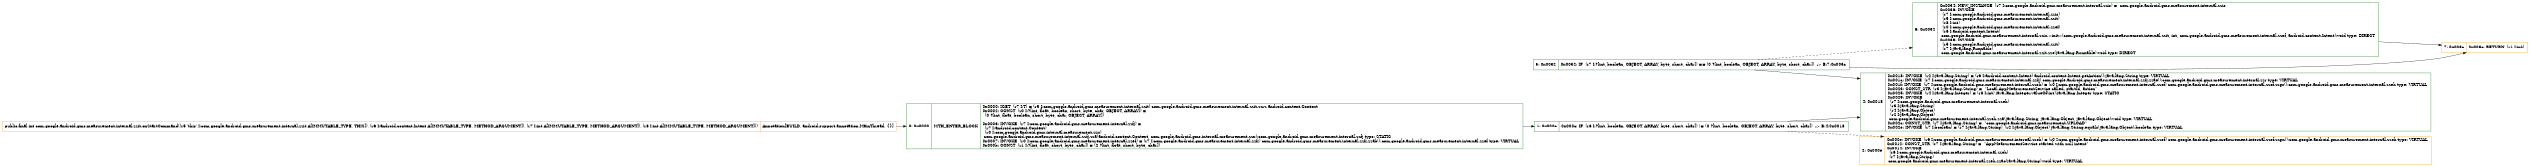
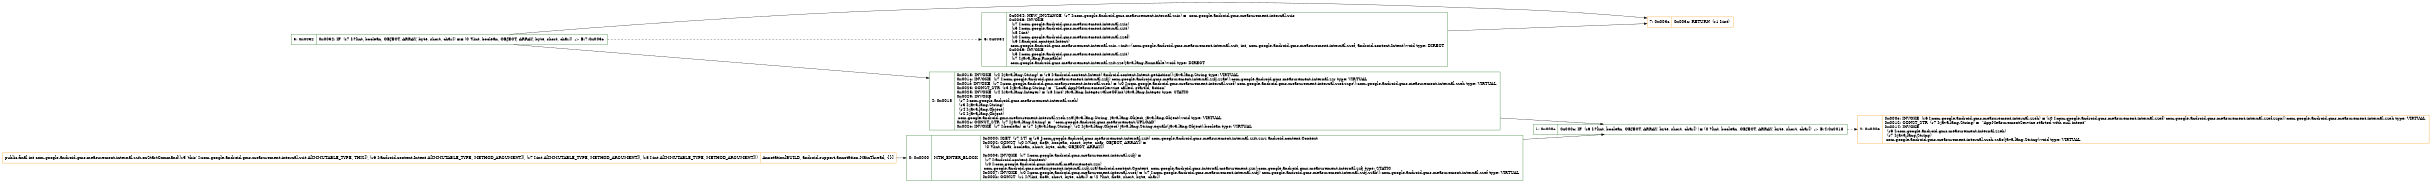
(1822, 119) -> (1550, 121)
